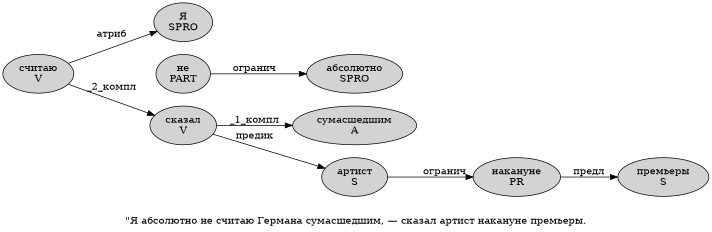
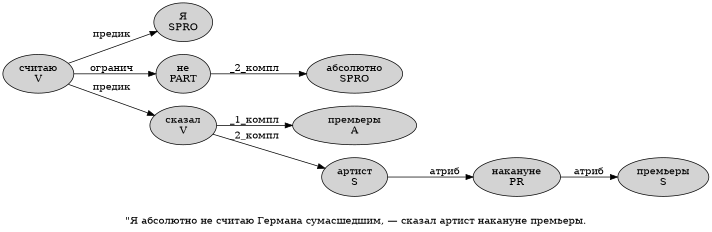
(112, 34) -> (112, 34)
(255, 68) -> (255, 68)
none -> (111, 74)
(112, 87) -> (112, 87)
(355, 125) -> (355, 125)
(255, 136) -> (255, 136)
(445, 172) -> (445, 172)
(589, 172) -> (589, 172)
